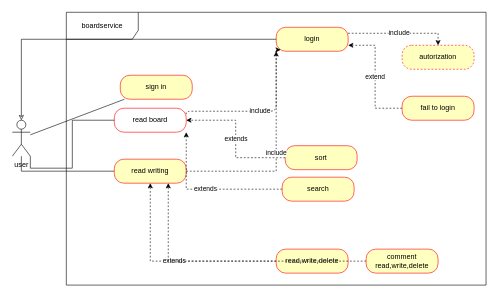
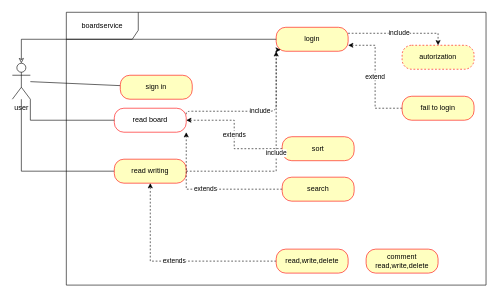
(21, 138) -> (21, 81)
(321, 158) -> (318, 149)
(168, 188) -> none
